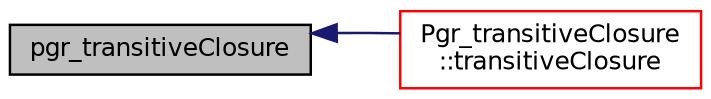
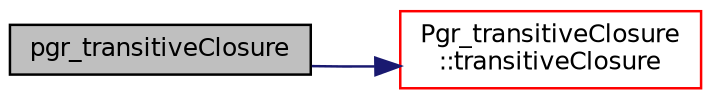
(369, 33) -> (343, 66)
